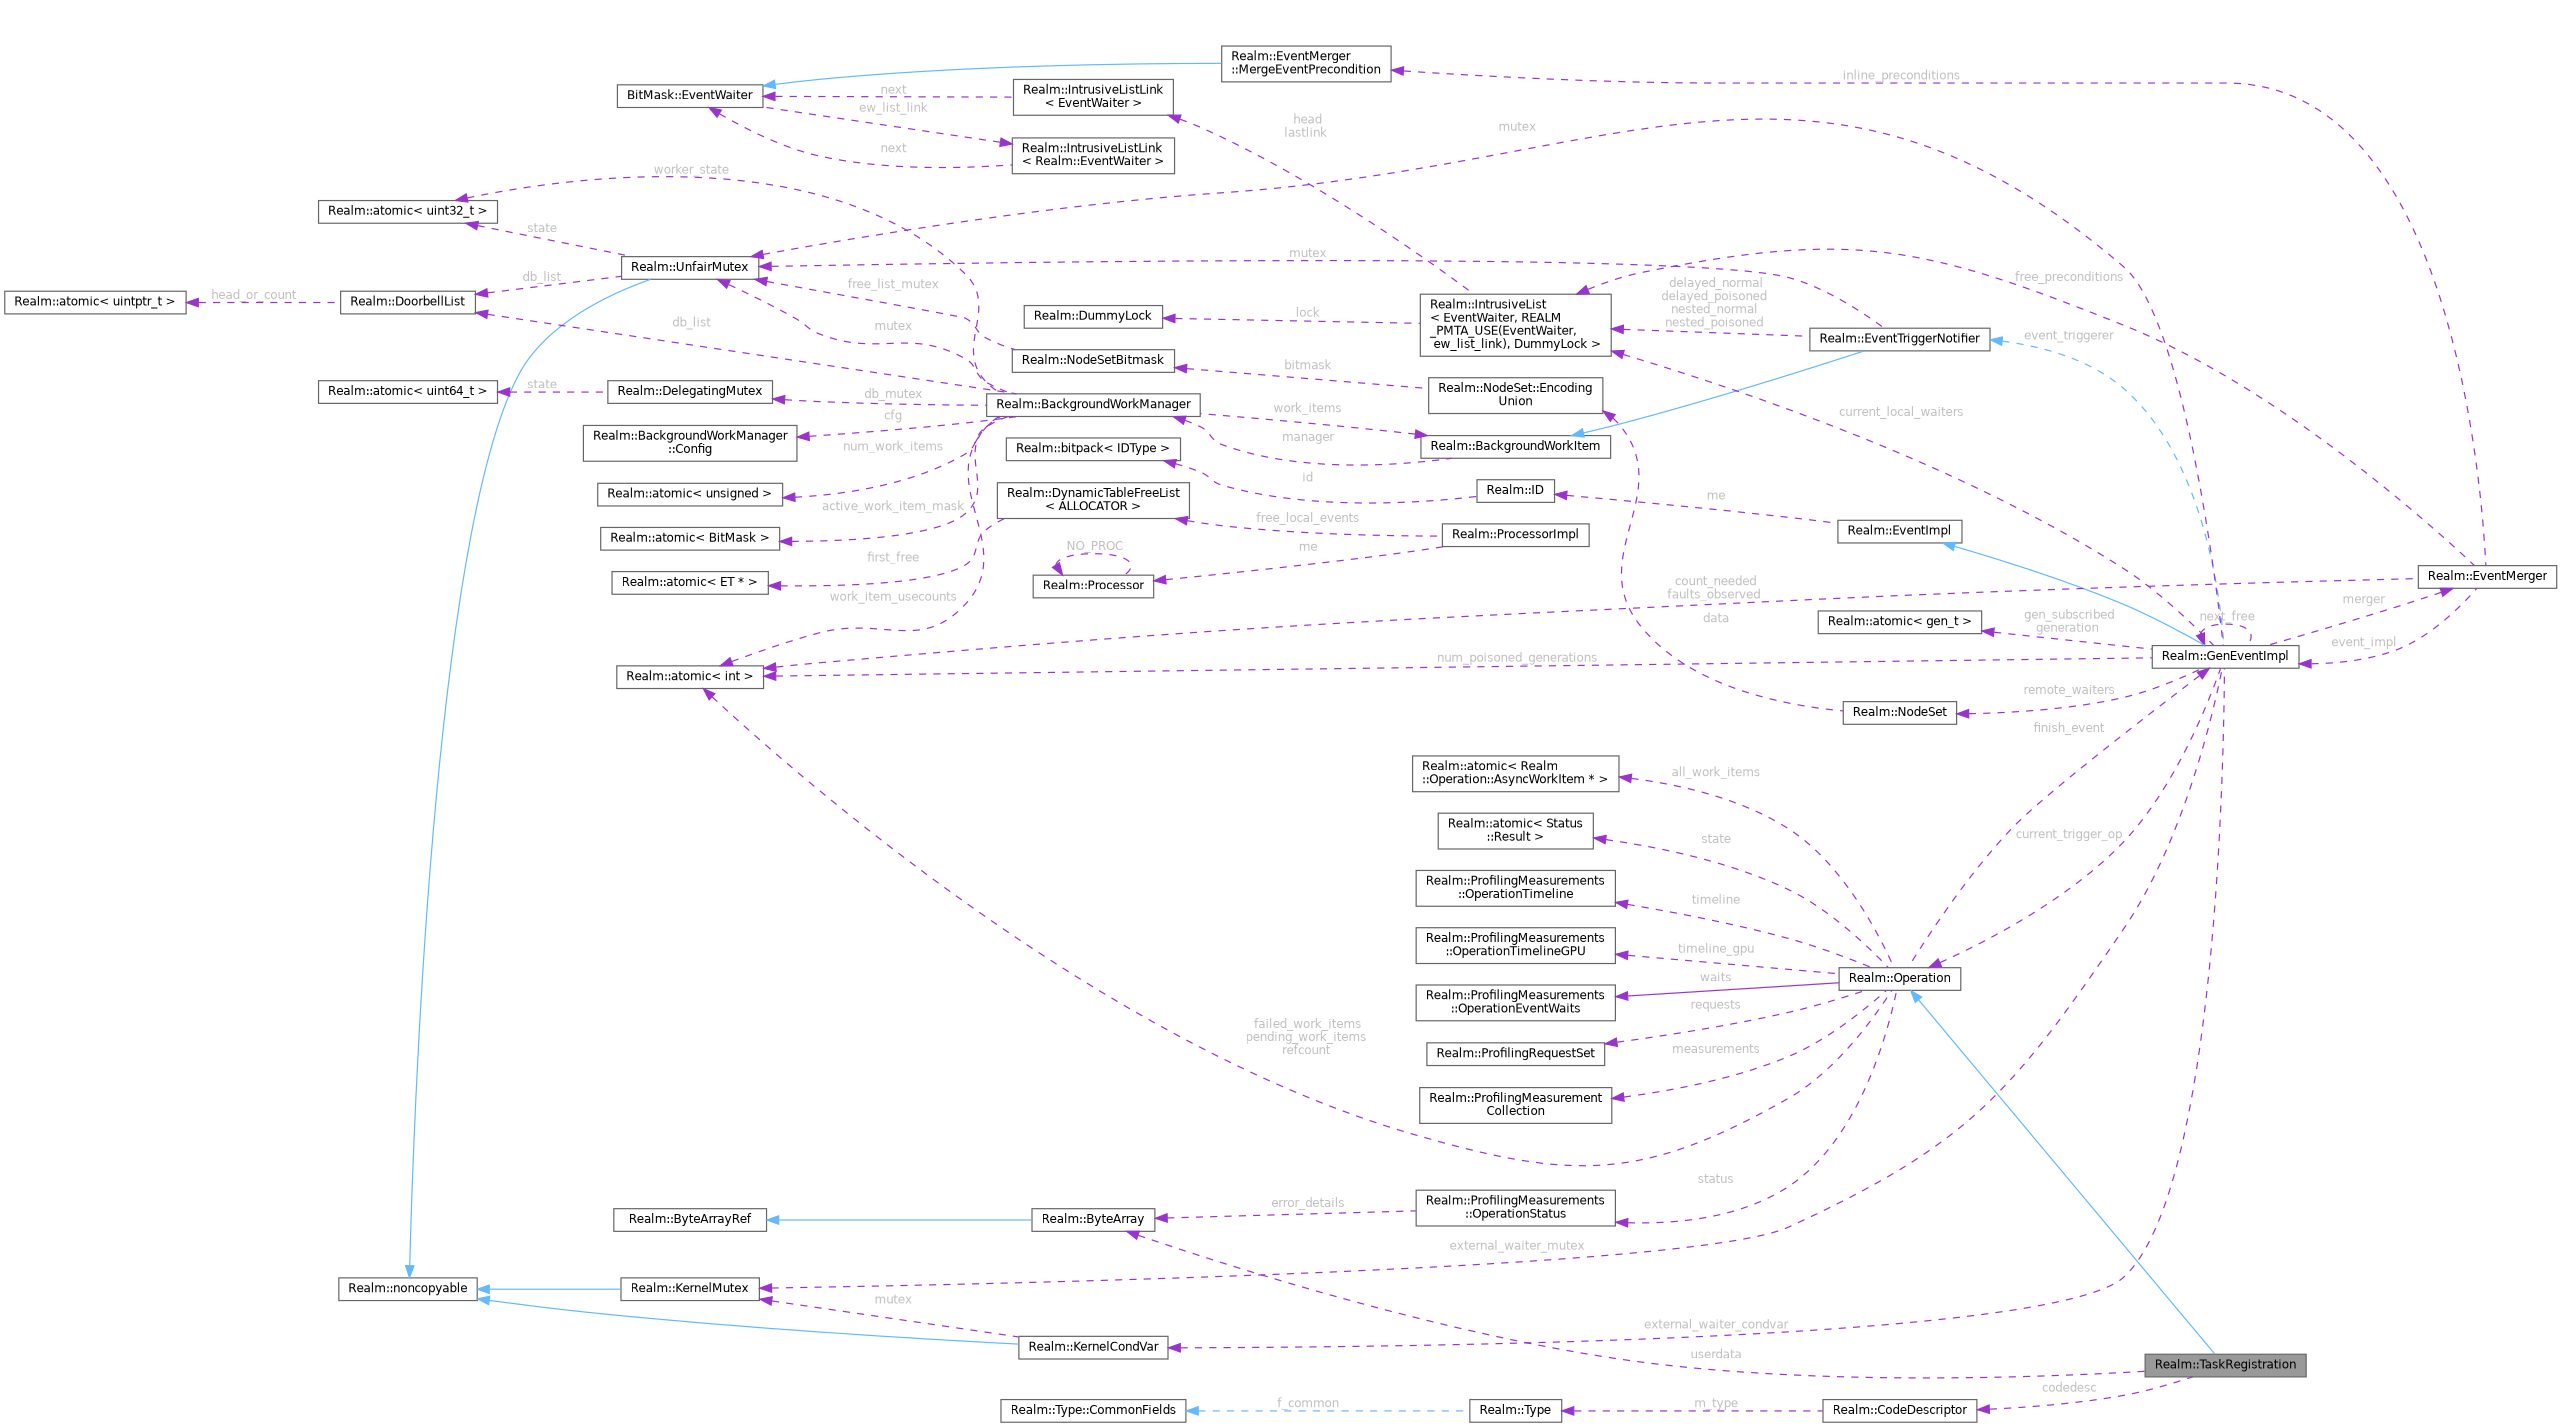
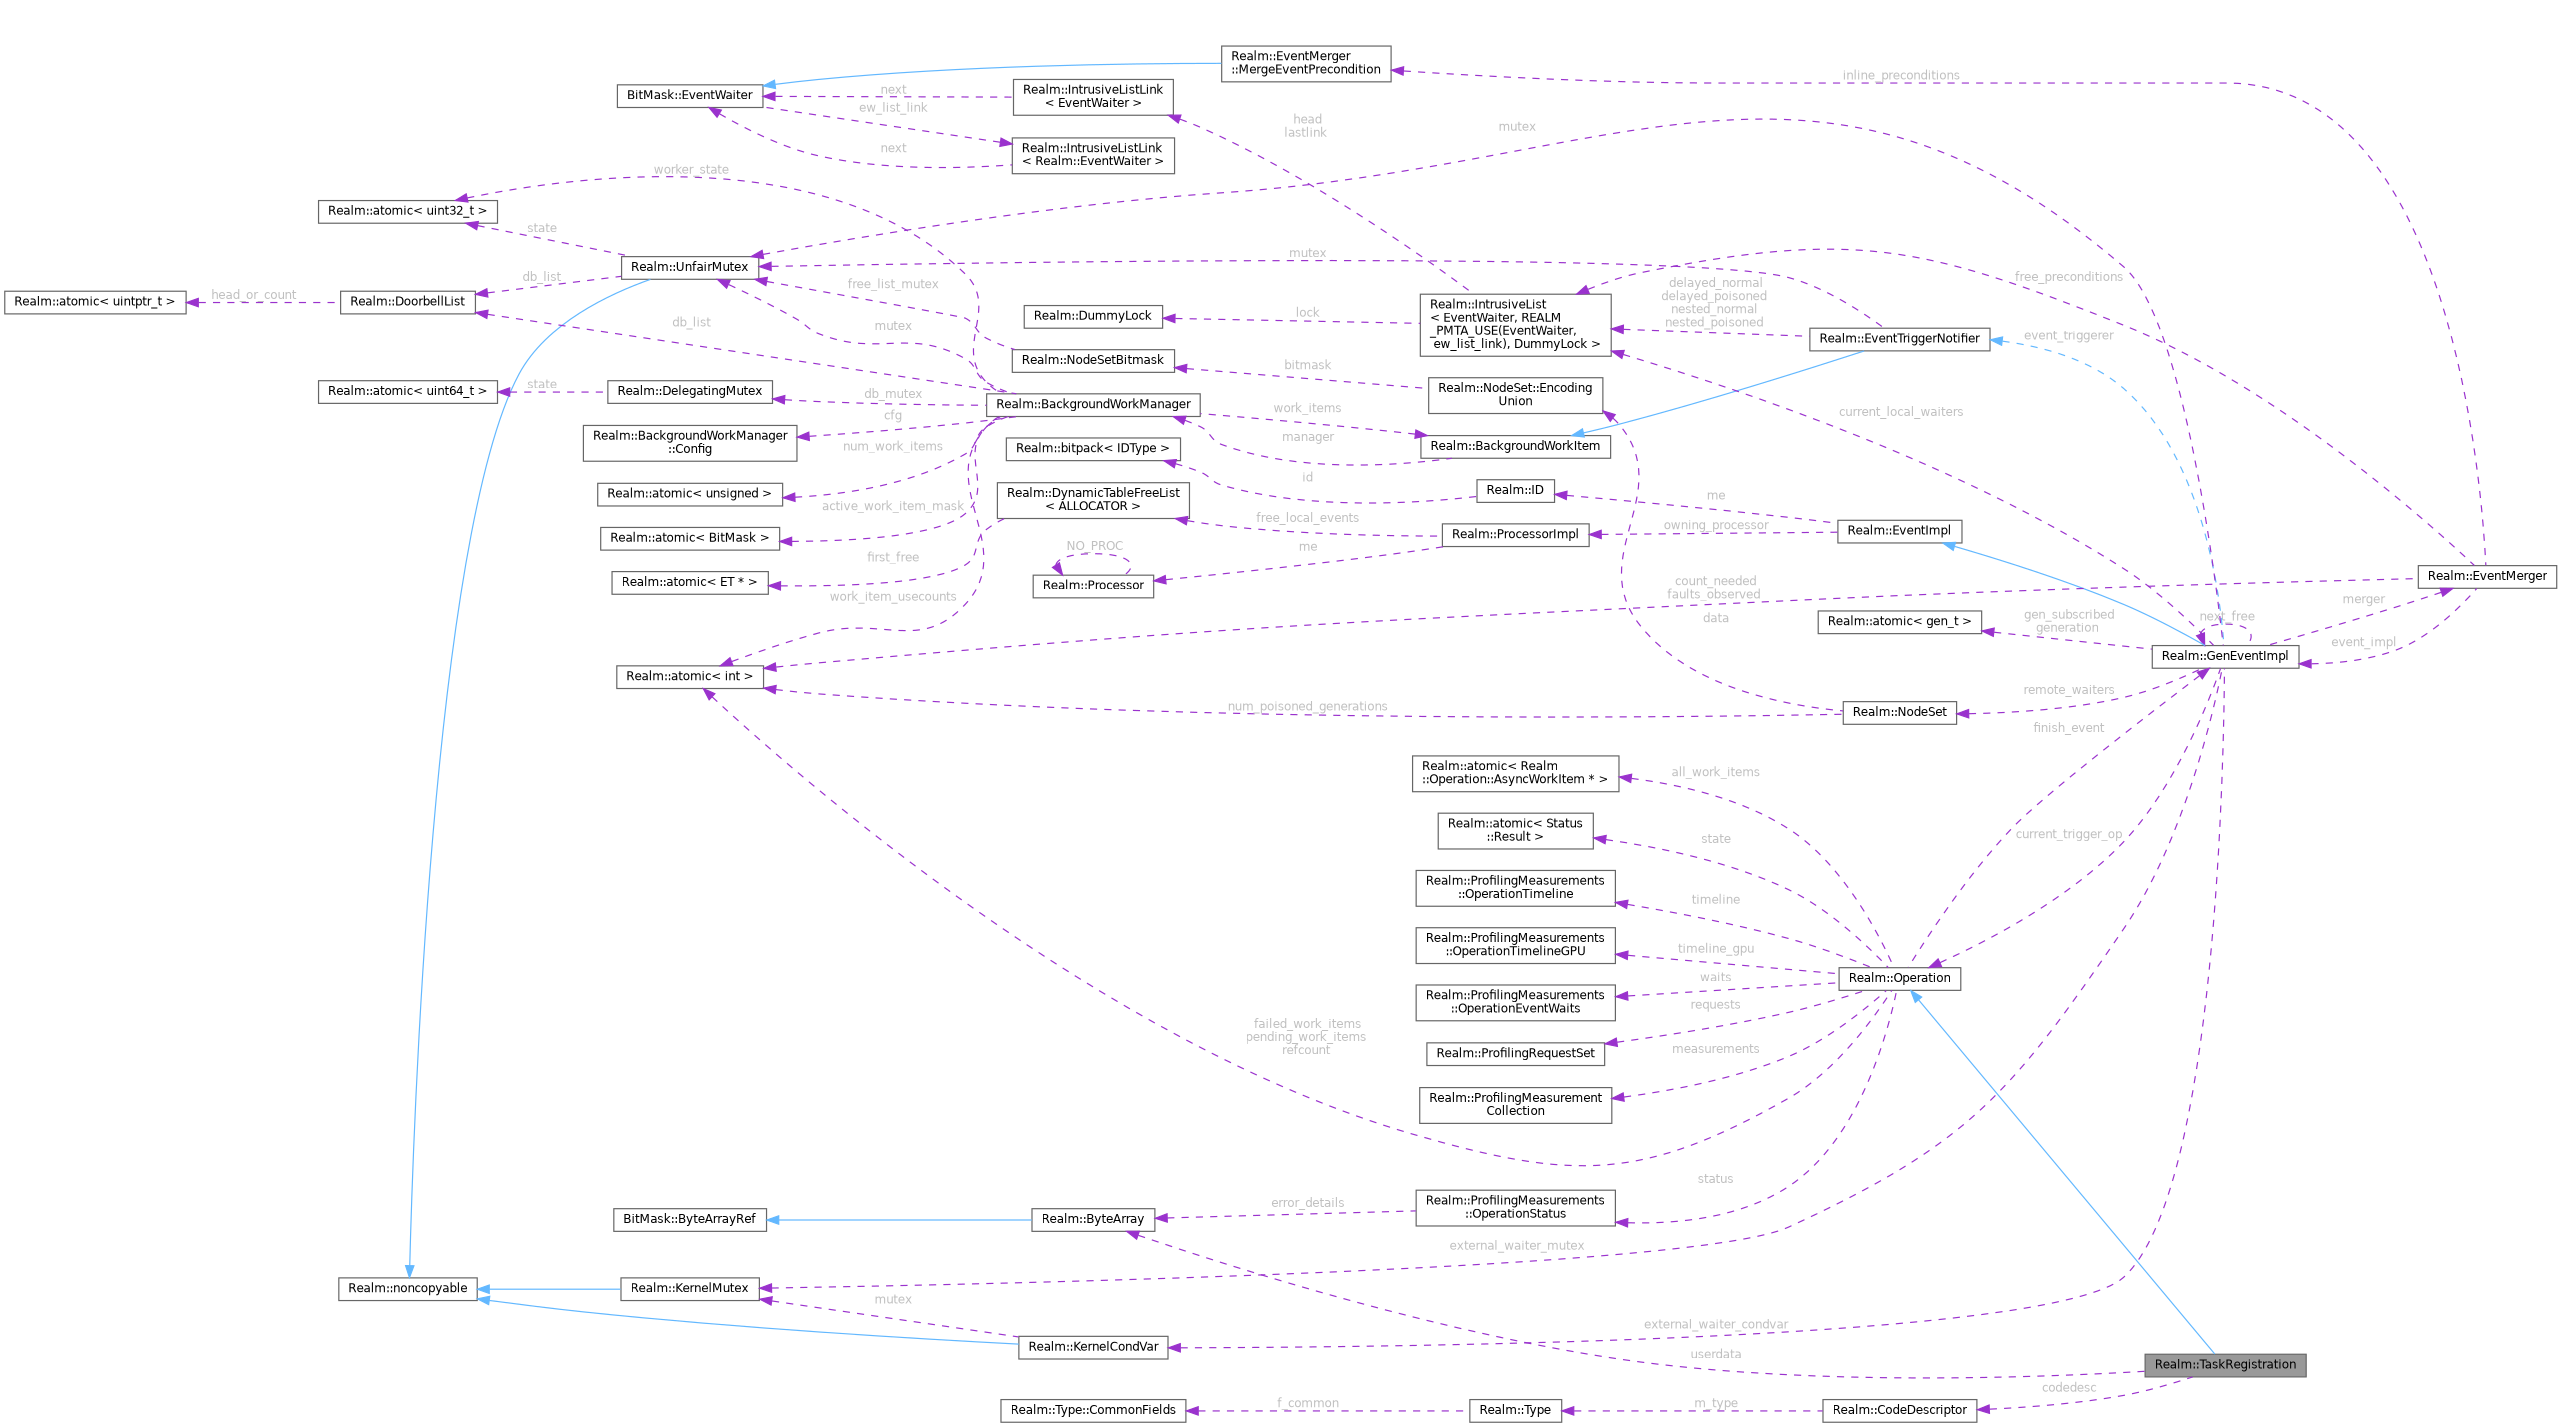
none -> (1720, 533)
(1464, 667) -> (1309, 715)
(1734, 989) -> (1734, 989)
(690, 1220) -> (690, 1220)
(1334, 1411) -> (1334, 1411)
